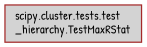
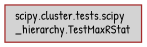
(73, 24) -> (73, 24)
